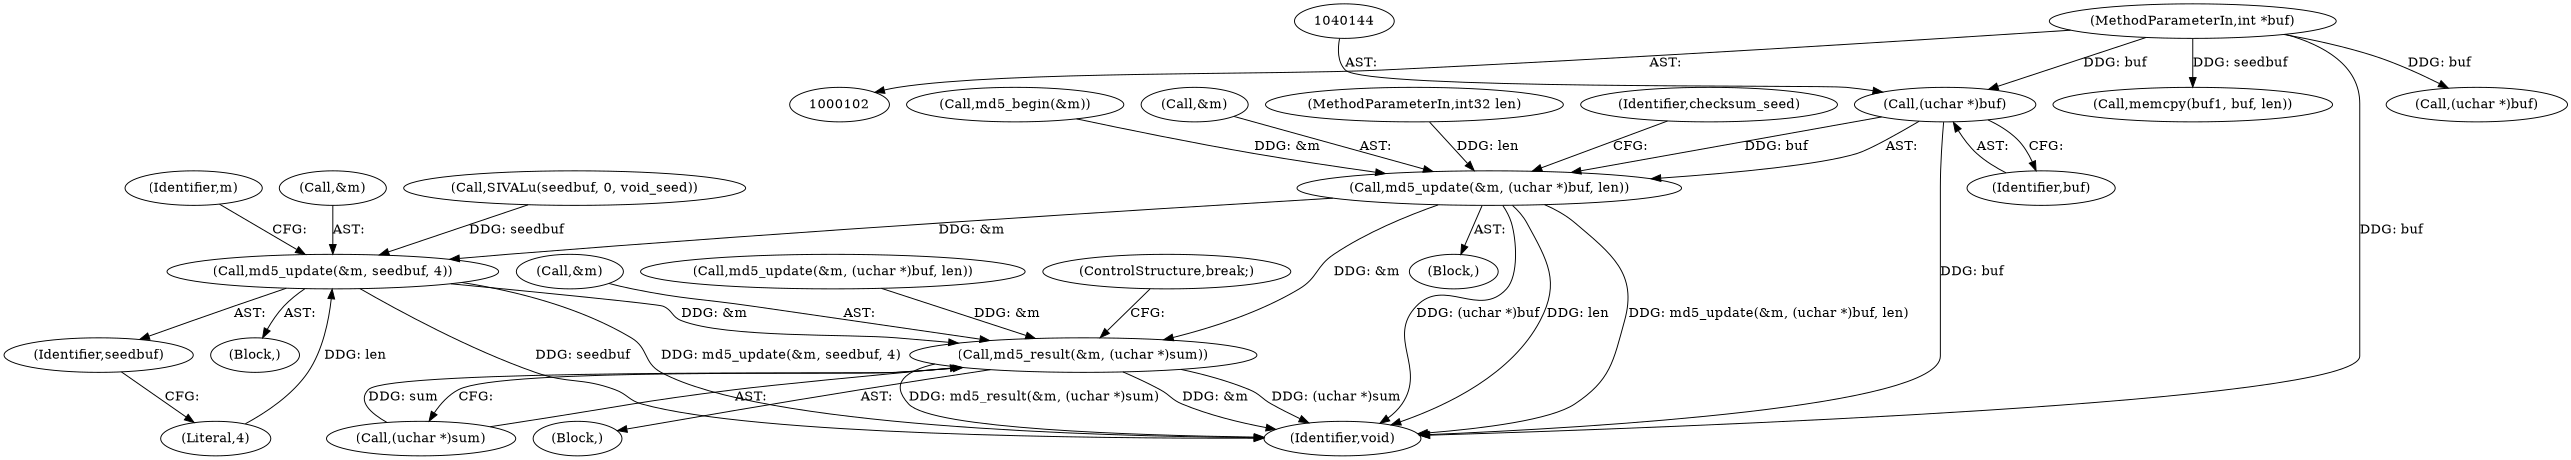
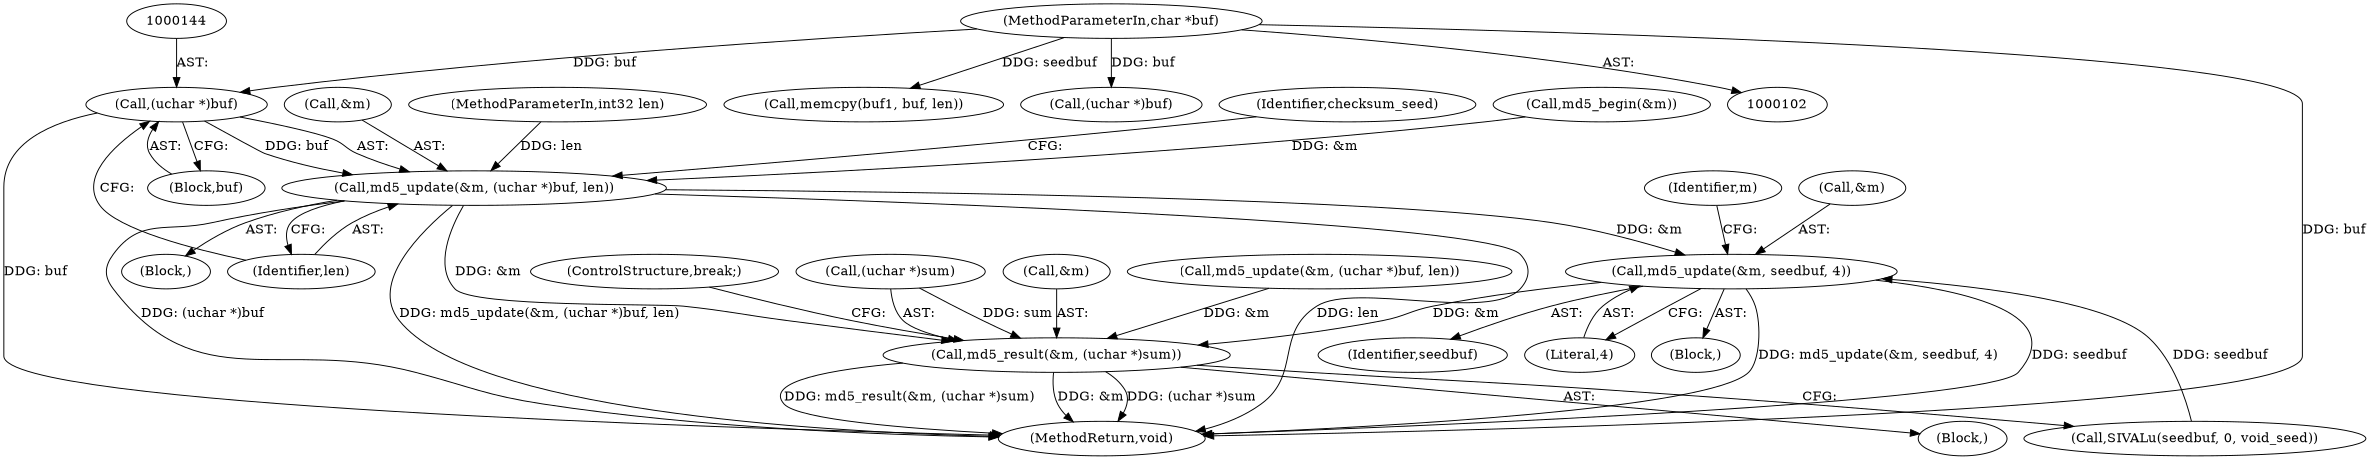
(1344, 21) -> (177, 21)
(2193, 21) -> (1111, 21)
(2041, 188) -> (206, 188)
none -> (301, 272)
(355, 355) -> (1621, 313)
(693, 374) -> (1631, 391)
(154, 395) -> (1658, 312)
(1342, 439) -> (1102, 439)
